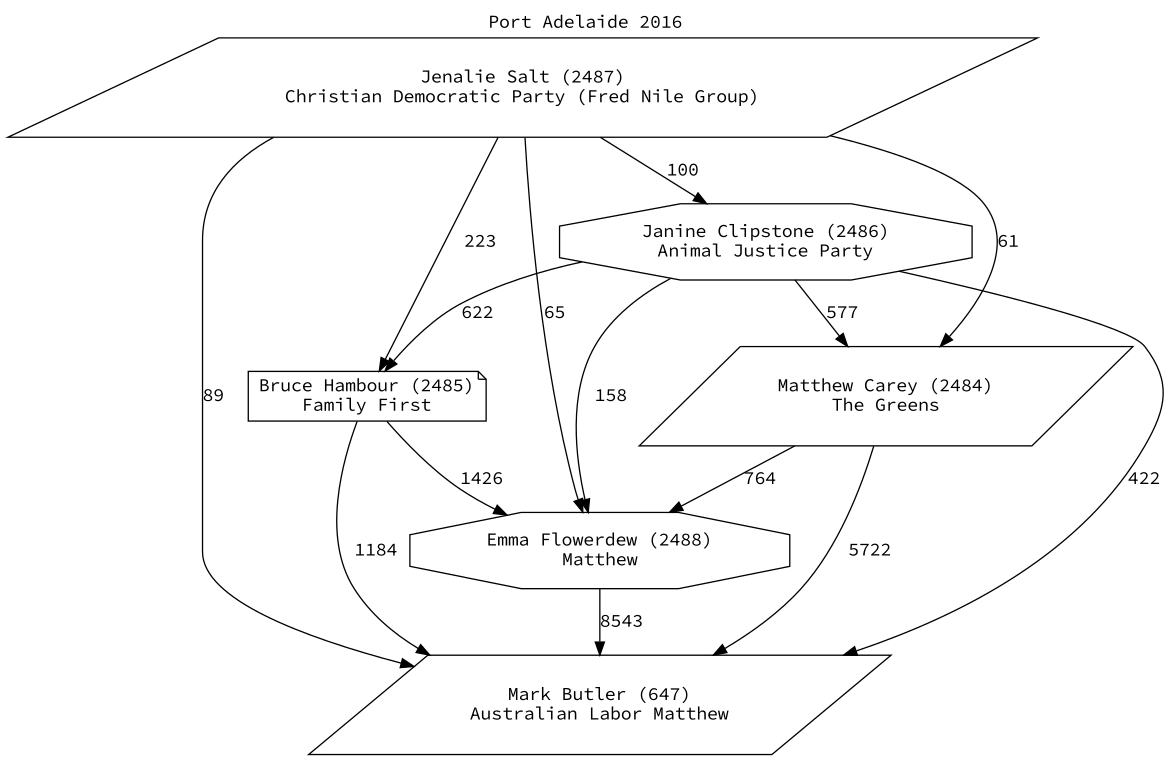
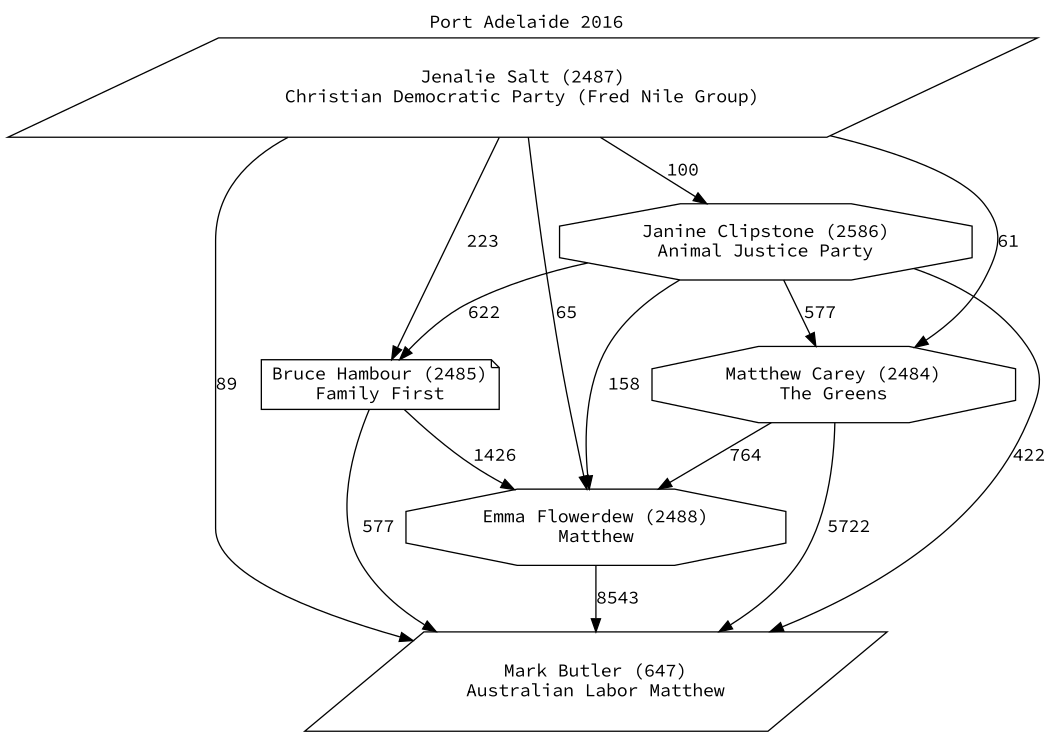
(766, 242) -> (766, 242)
(886, 396) -> (834, 385)
(376, 551) -> (378, 527)
